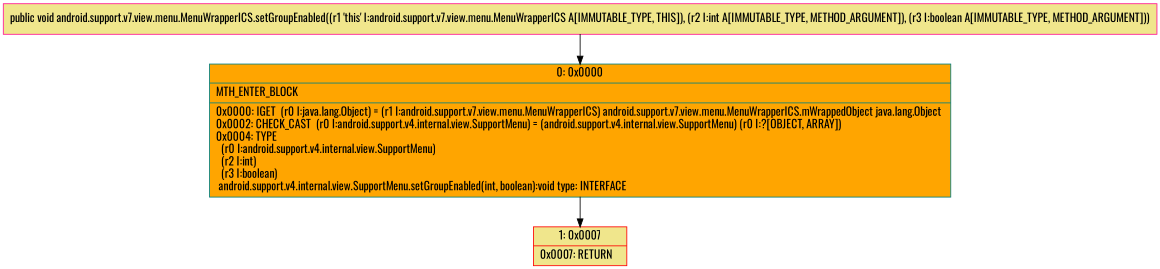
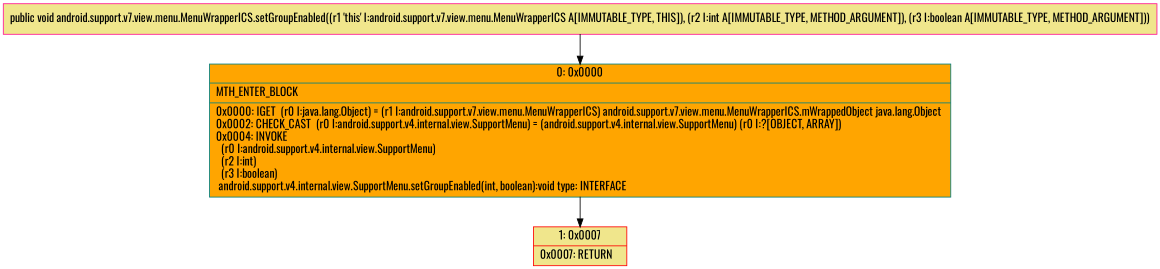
(249, 137) -> (255, 137)
